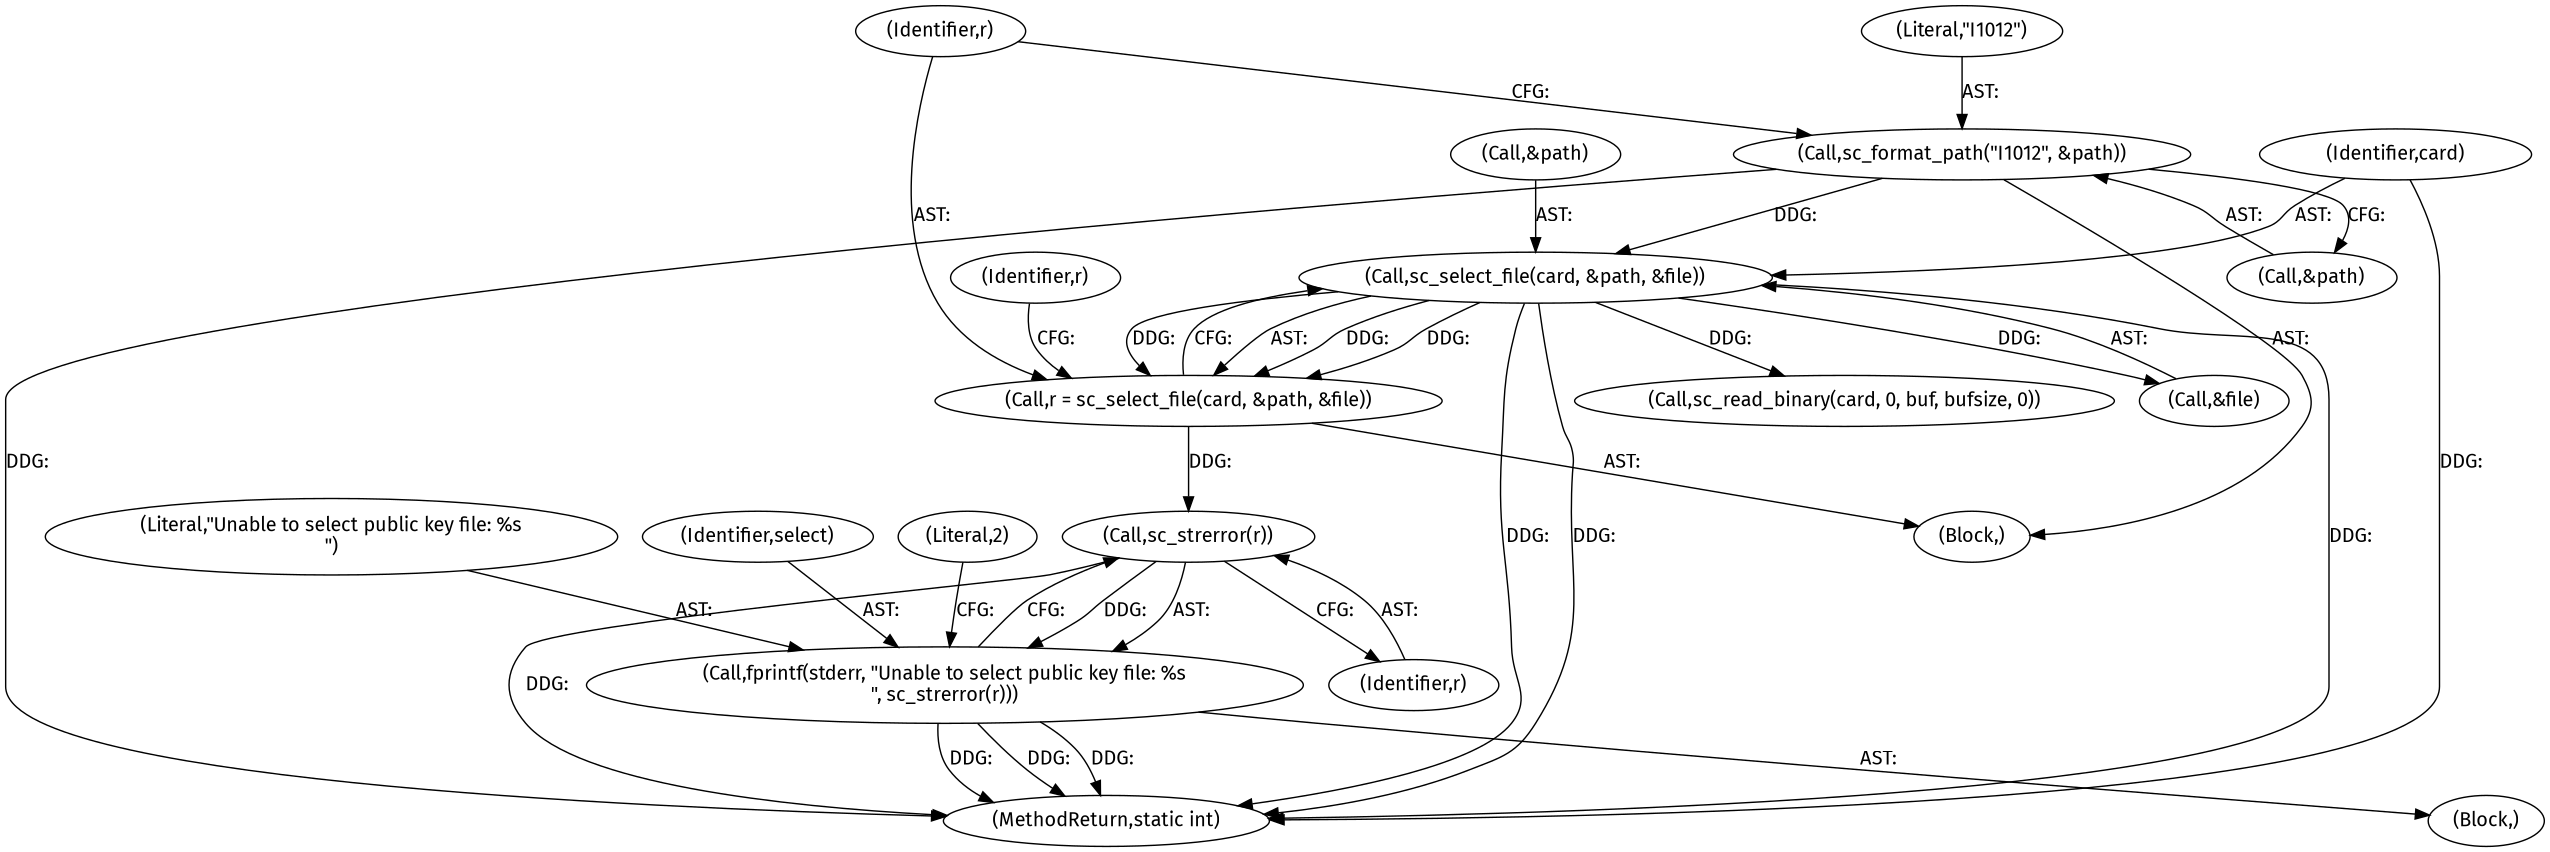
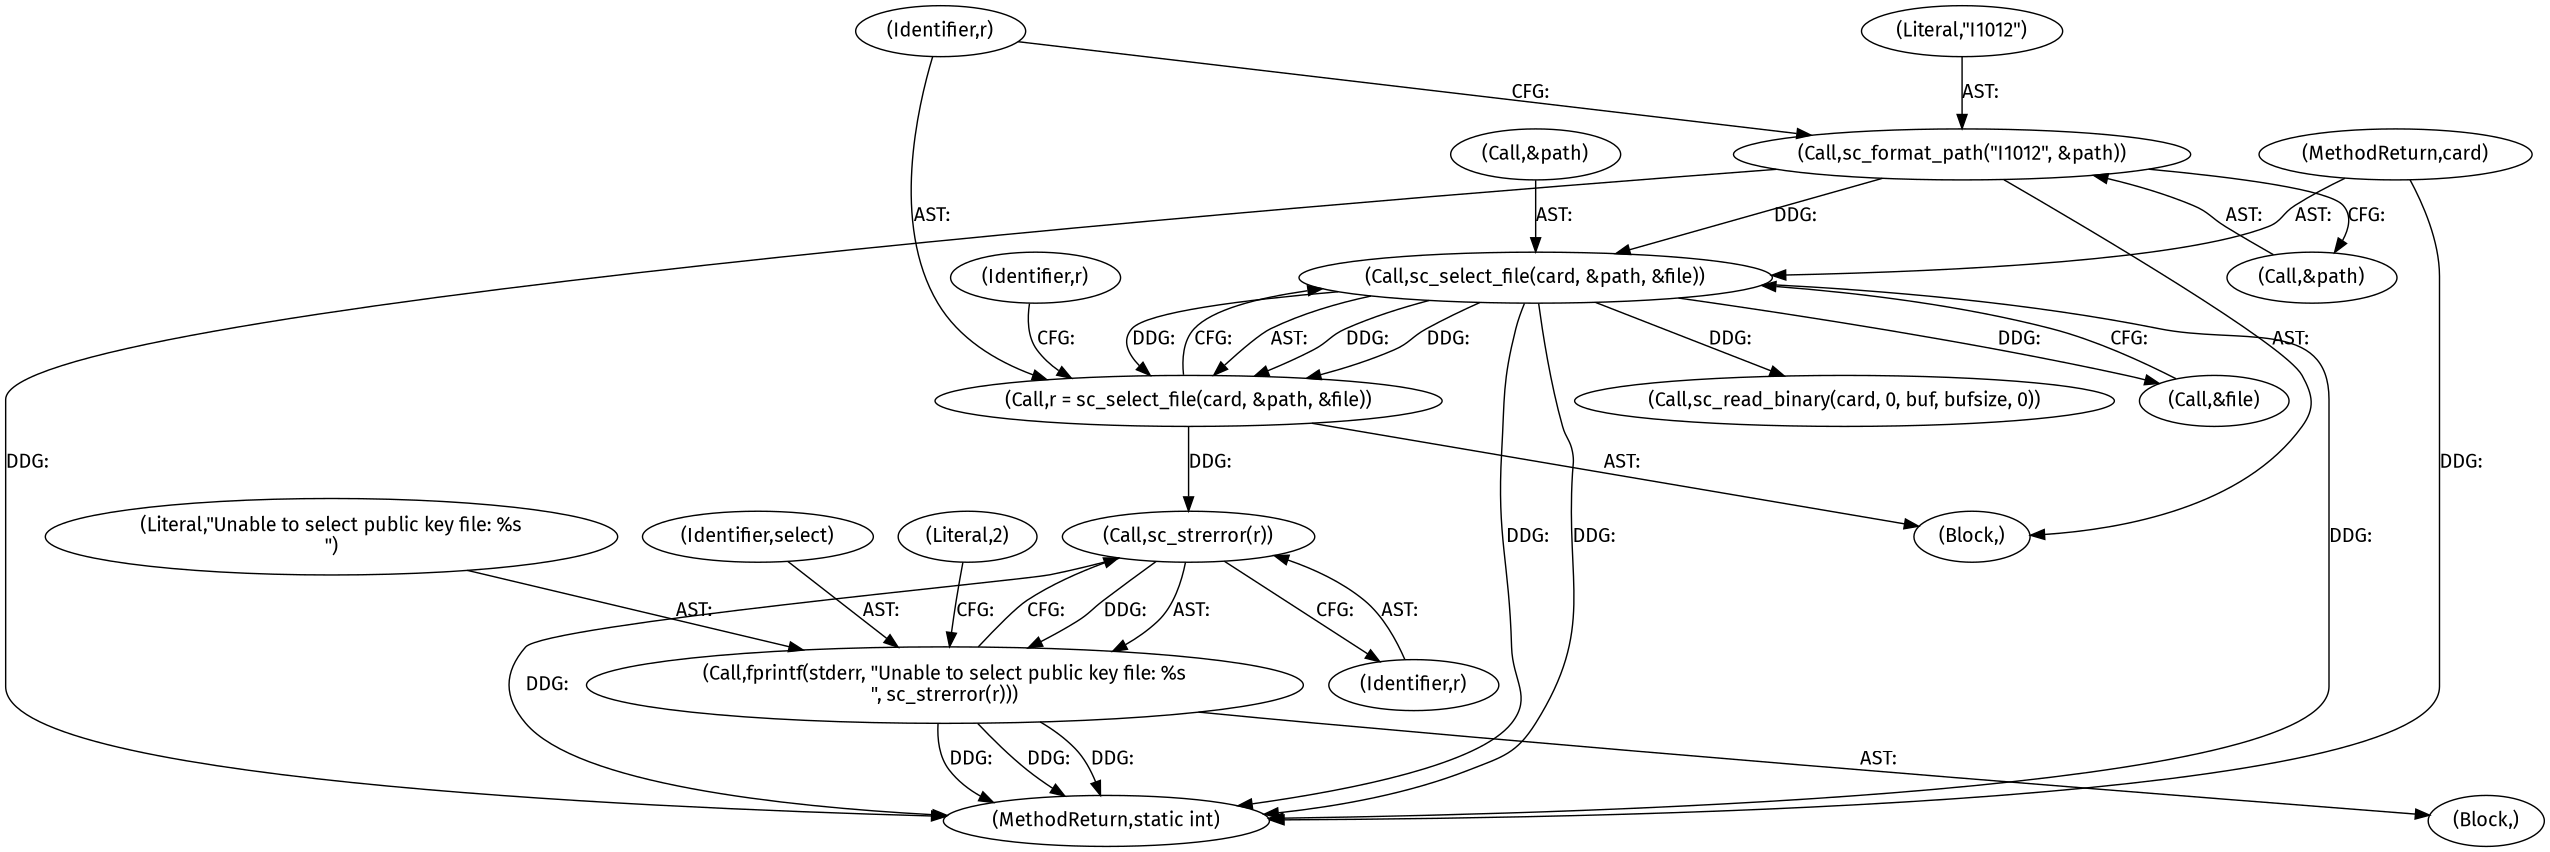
(2396, 154) -> (2396, 154)
(2132, 339) -> (2132, 339)
